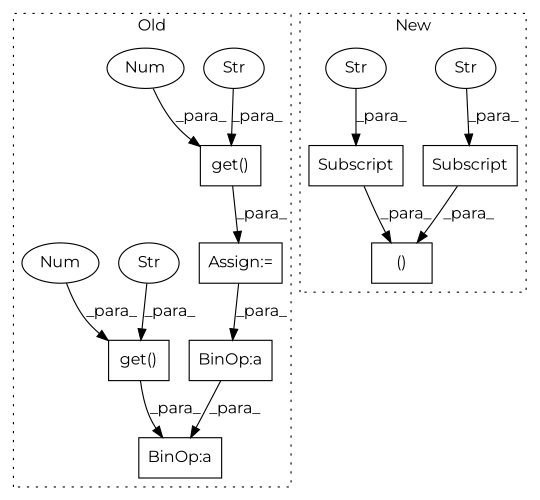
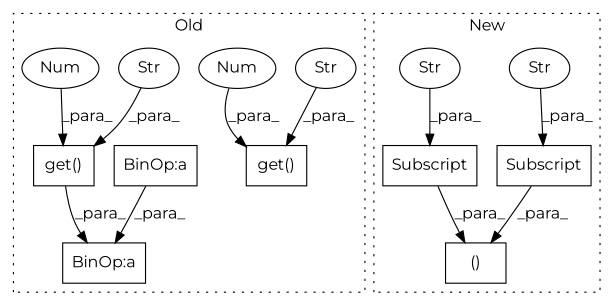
(241, 263) -> none
